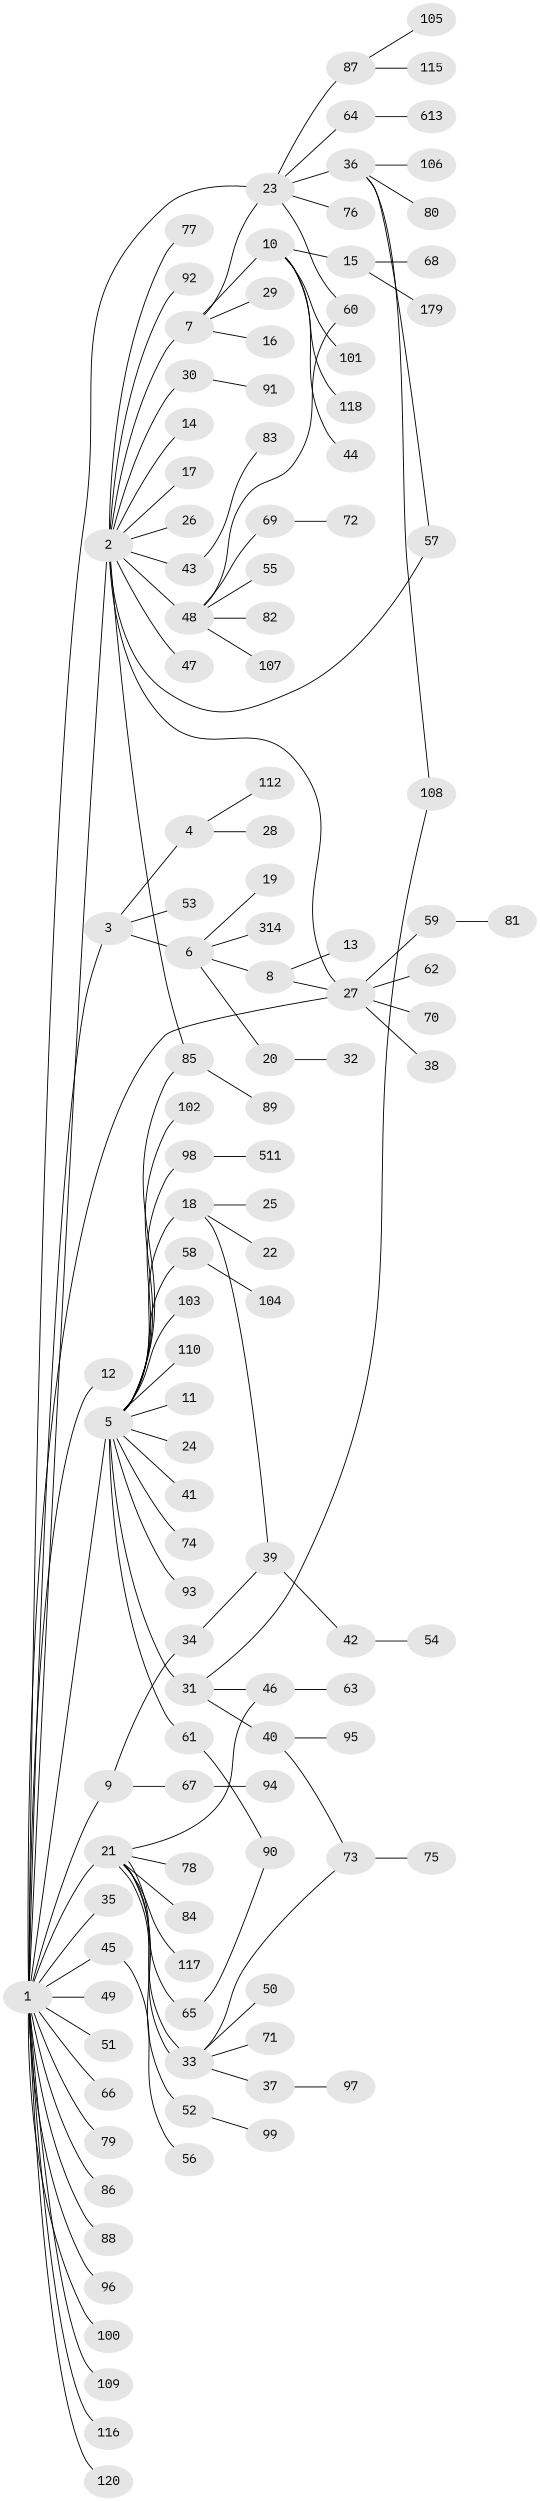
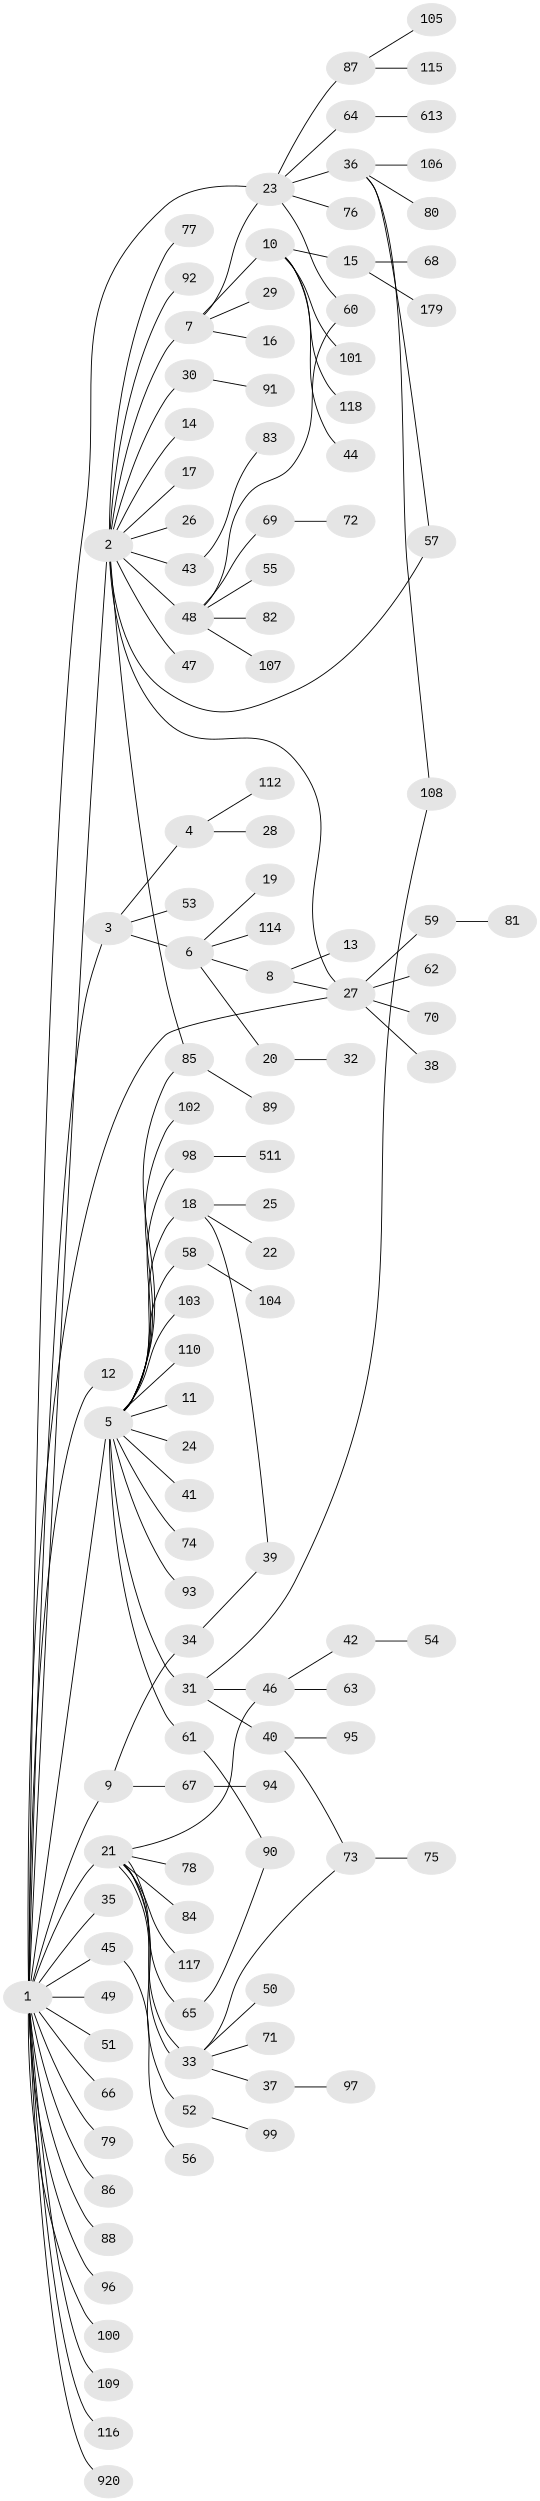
(270, 929) -> (270, 929)
(311, 1600) -> (310, 1665)
(109, 2482) -> (109, 2482)
